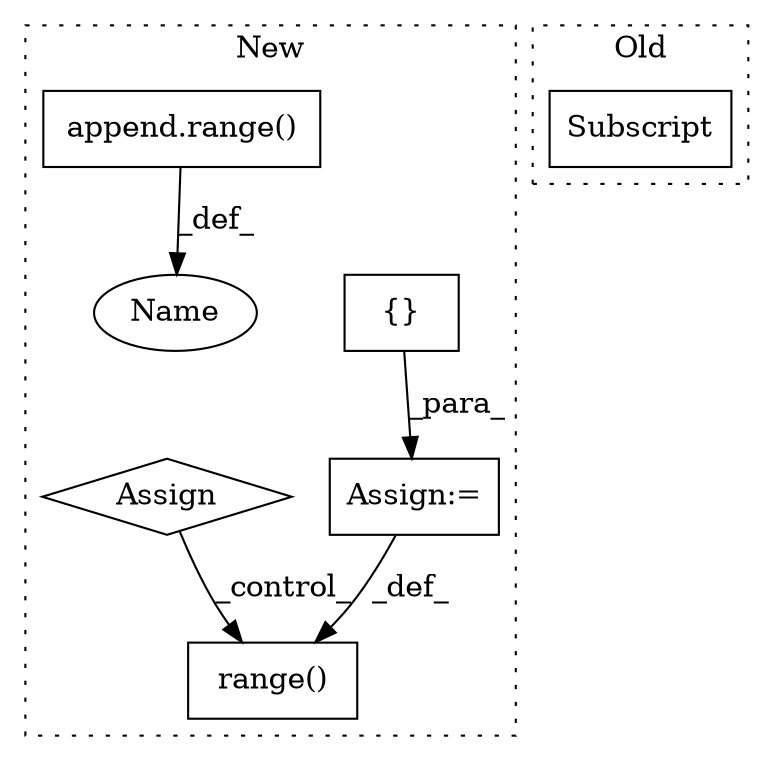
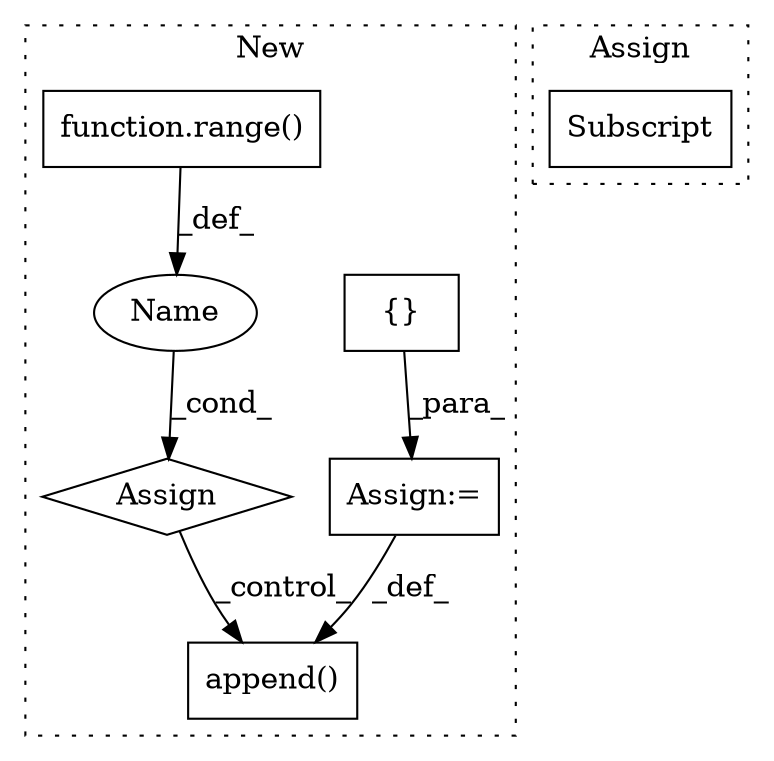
(641, 50) -> (641, 50)
(182, 129) -> (182, 129)
none -> (172, 394)
(273, 681) -> (273, 681)
